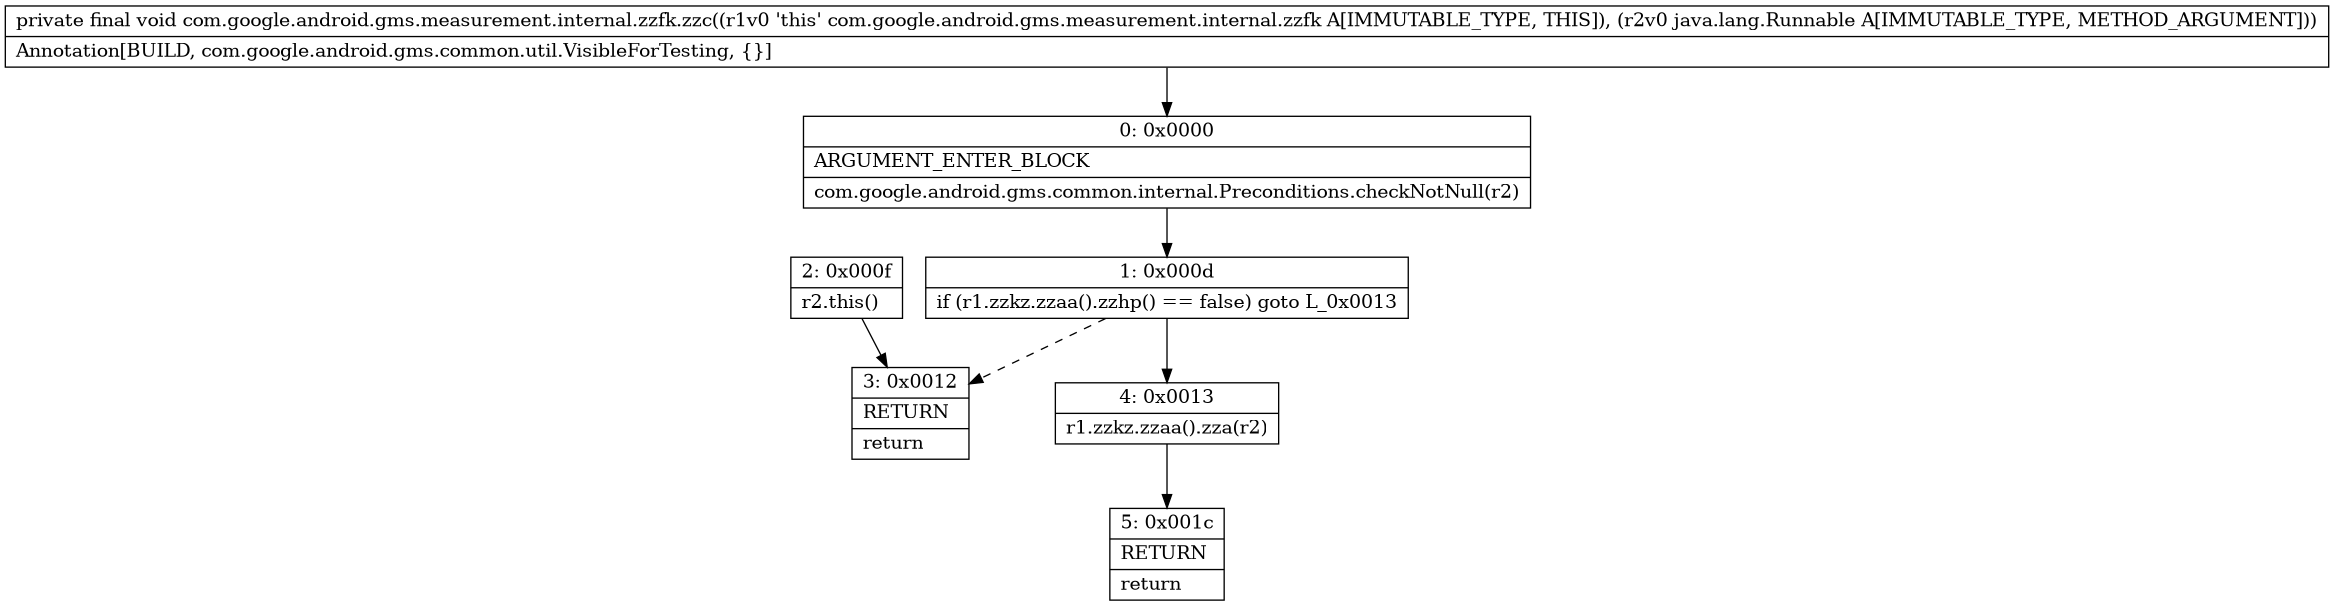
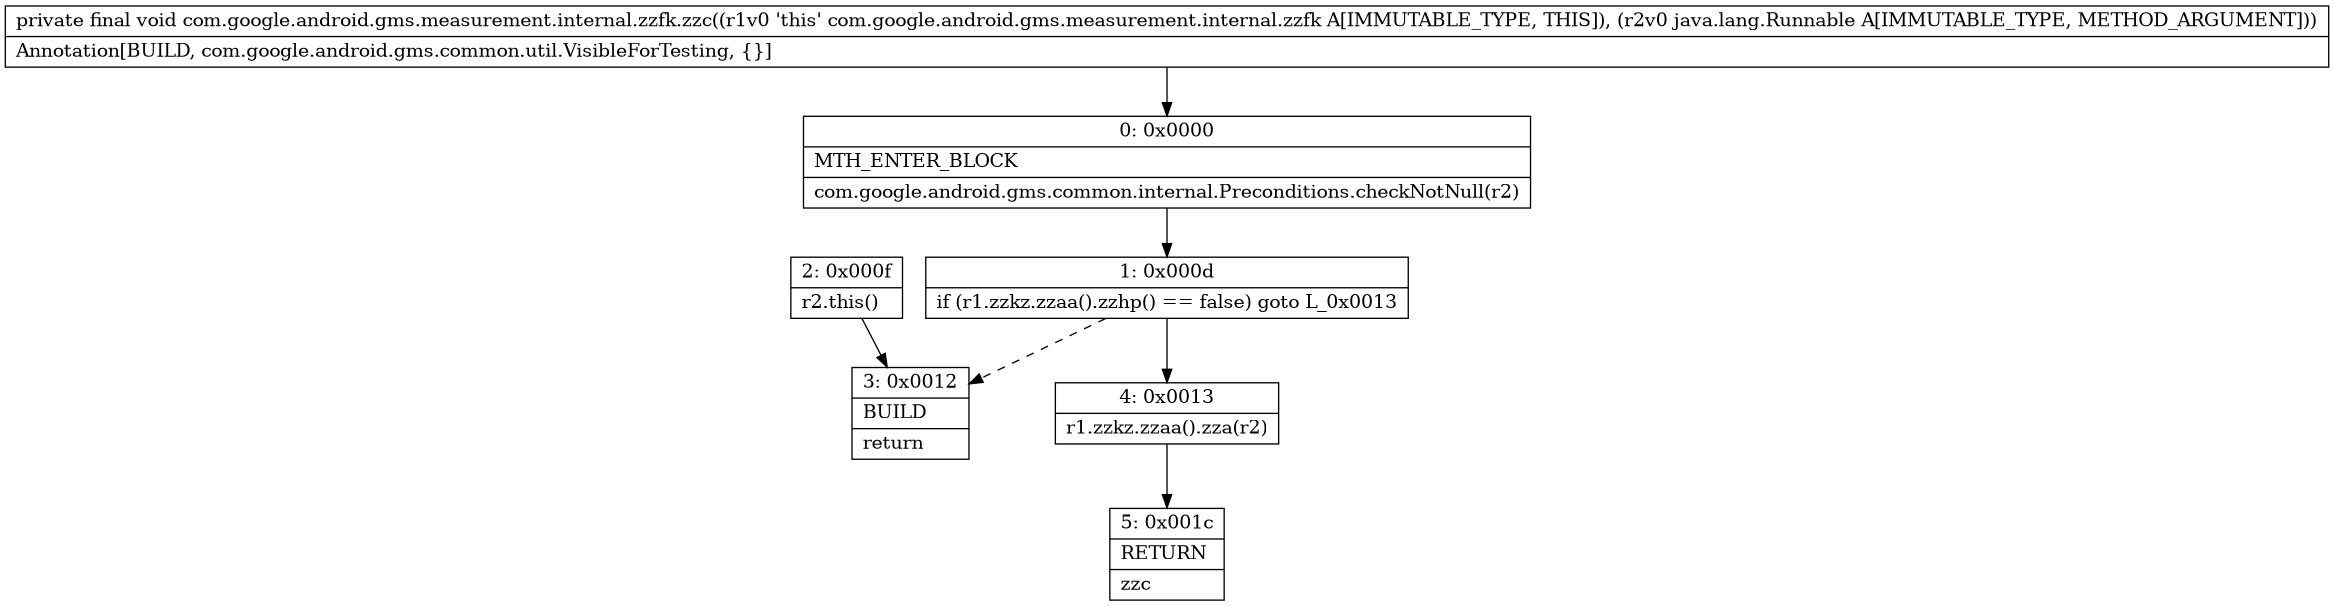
(952, 161) -> (916, 161)
(906, 413) -> (895, 413)
(1151, 584) -> (1136, 584)
